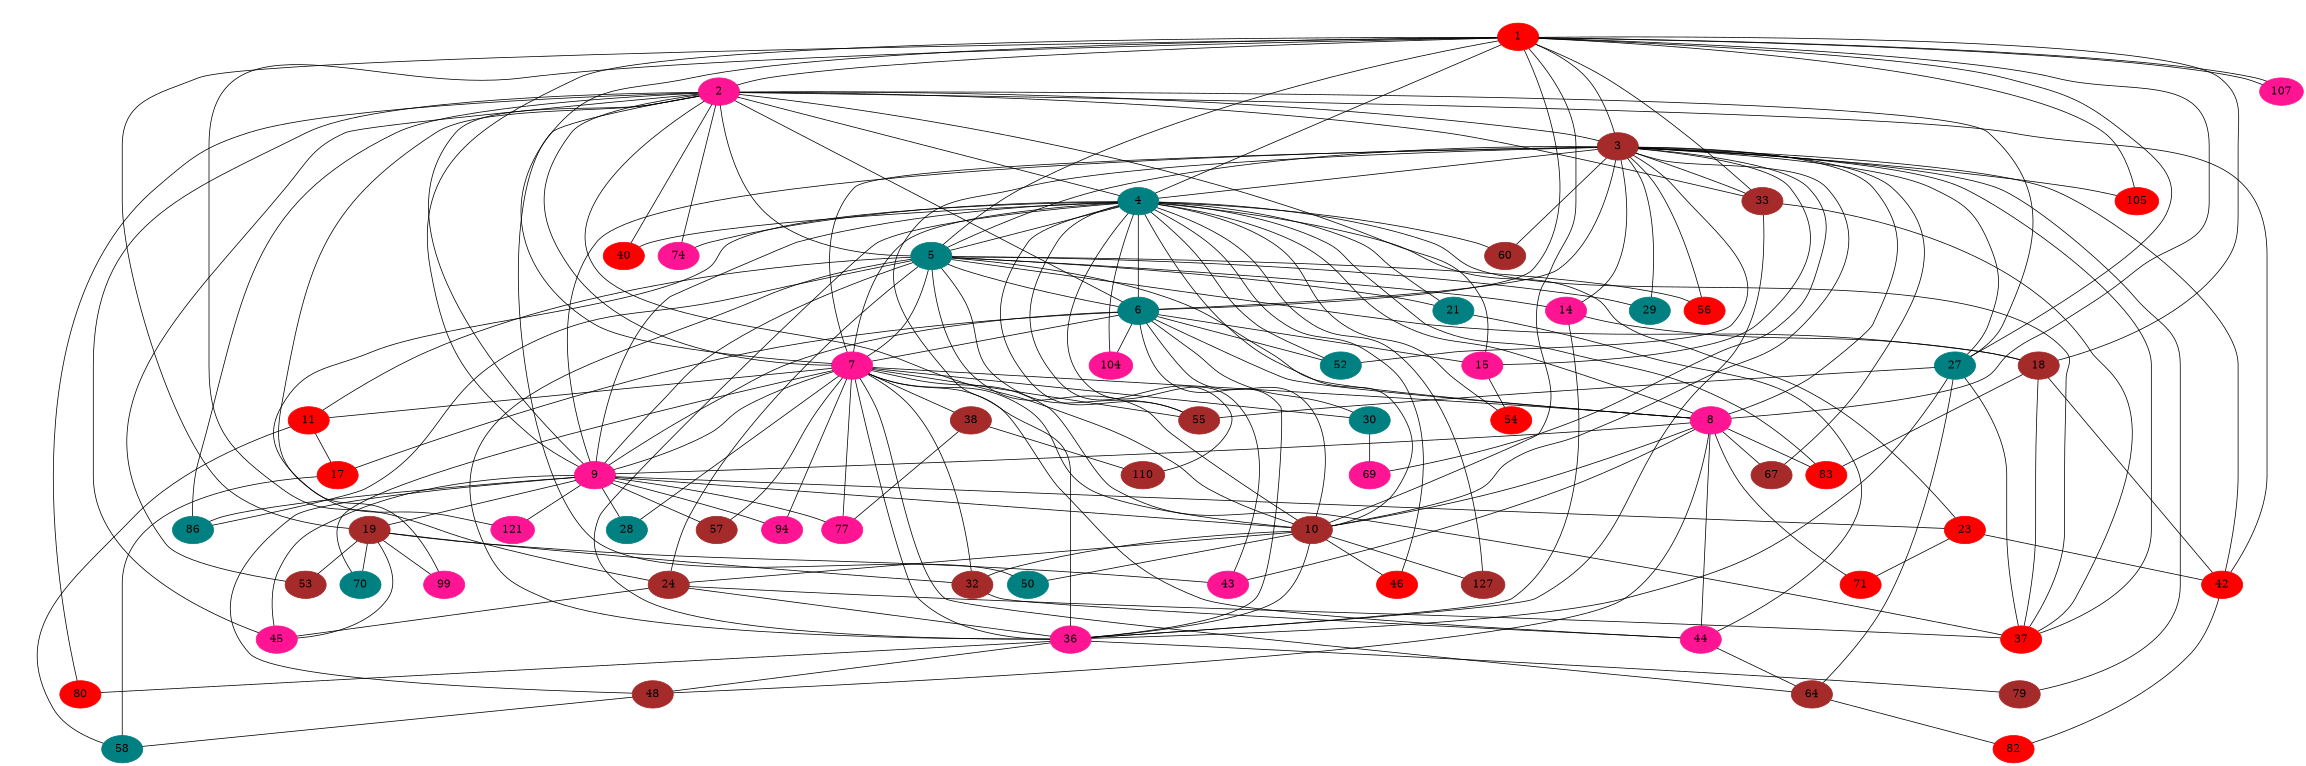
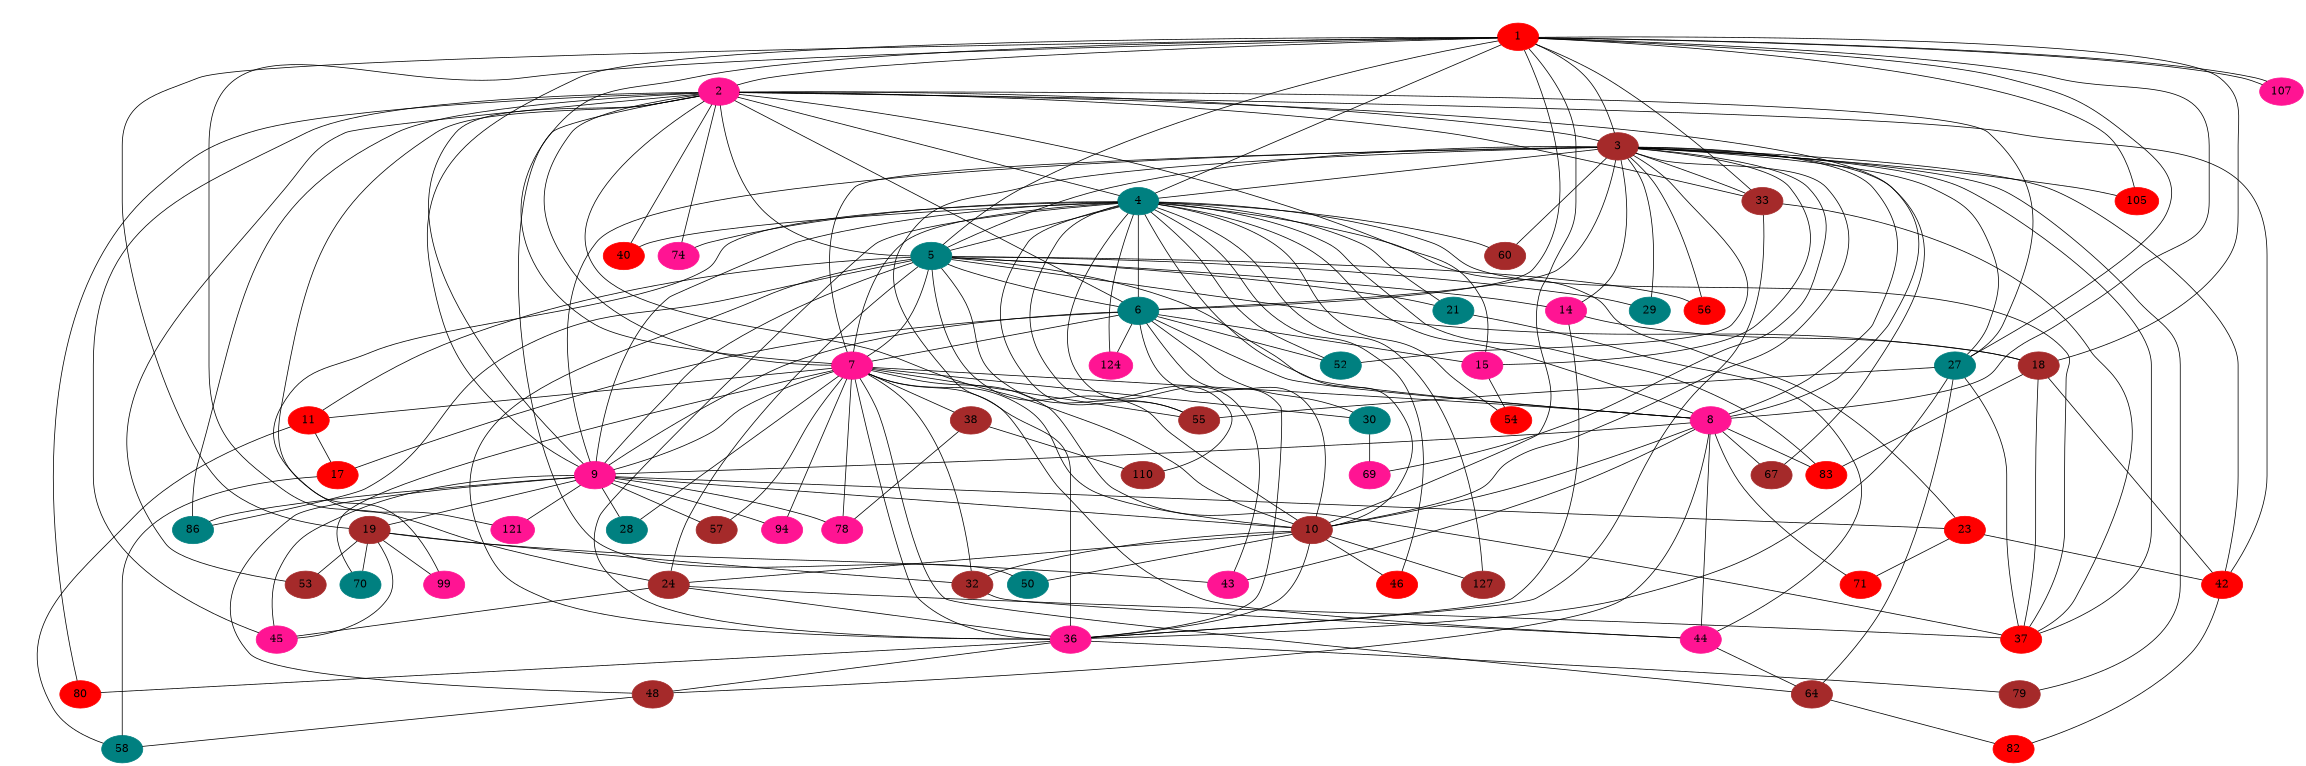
none -> (1490, 119)
(1111, 366) -> (1111, 366)
(842, 530) -> (842, 530)
